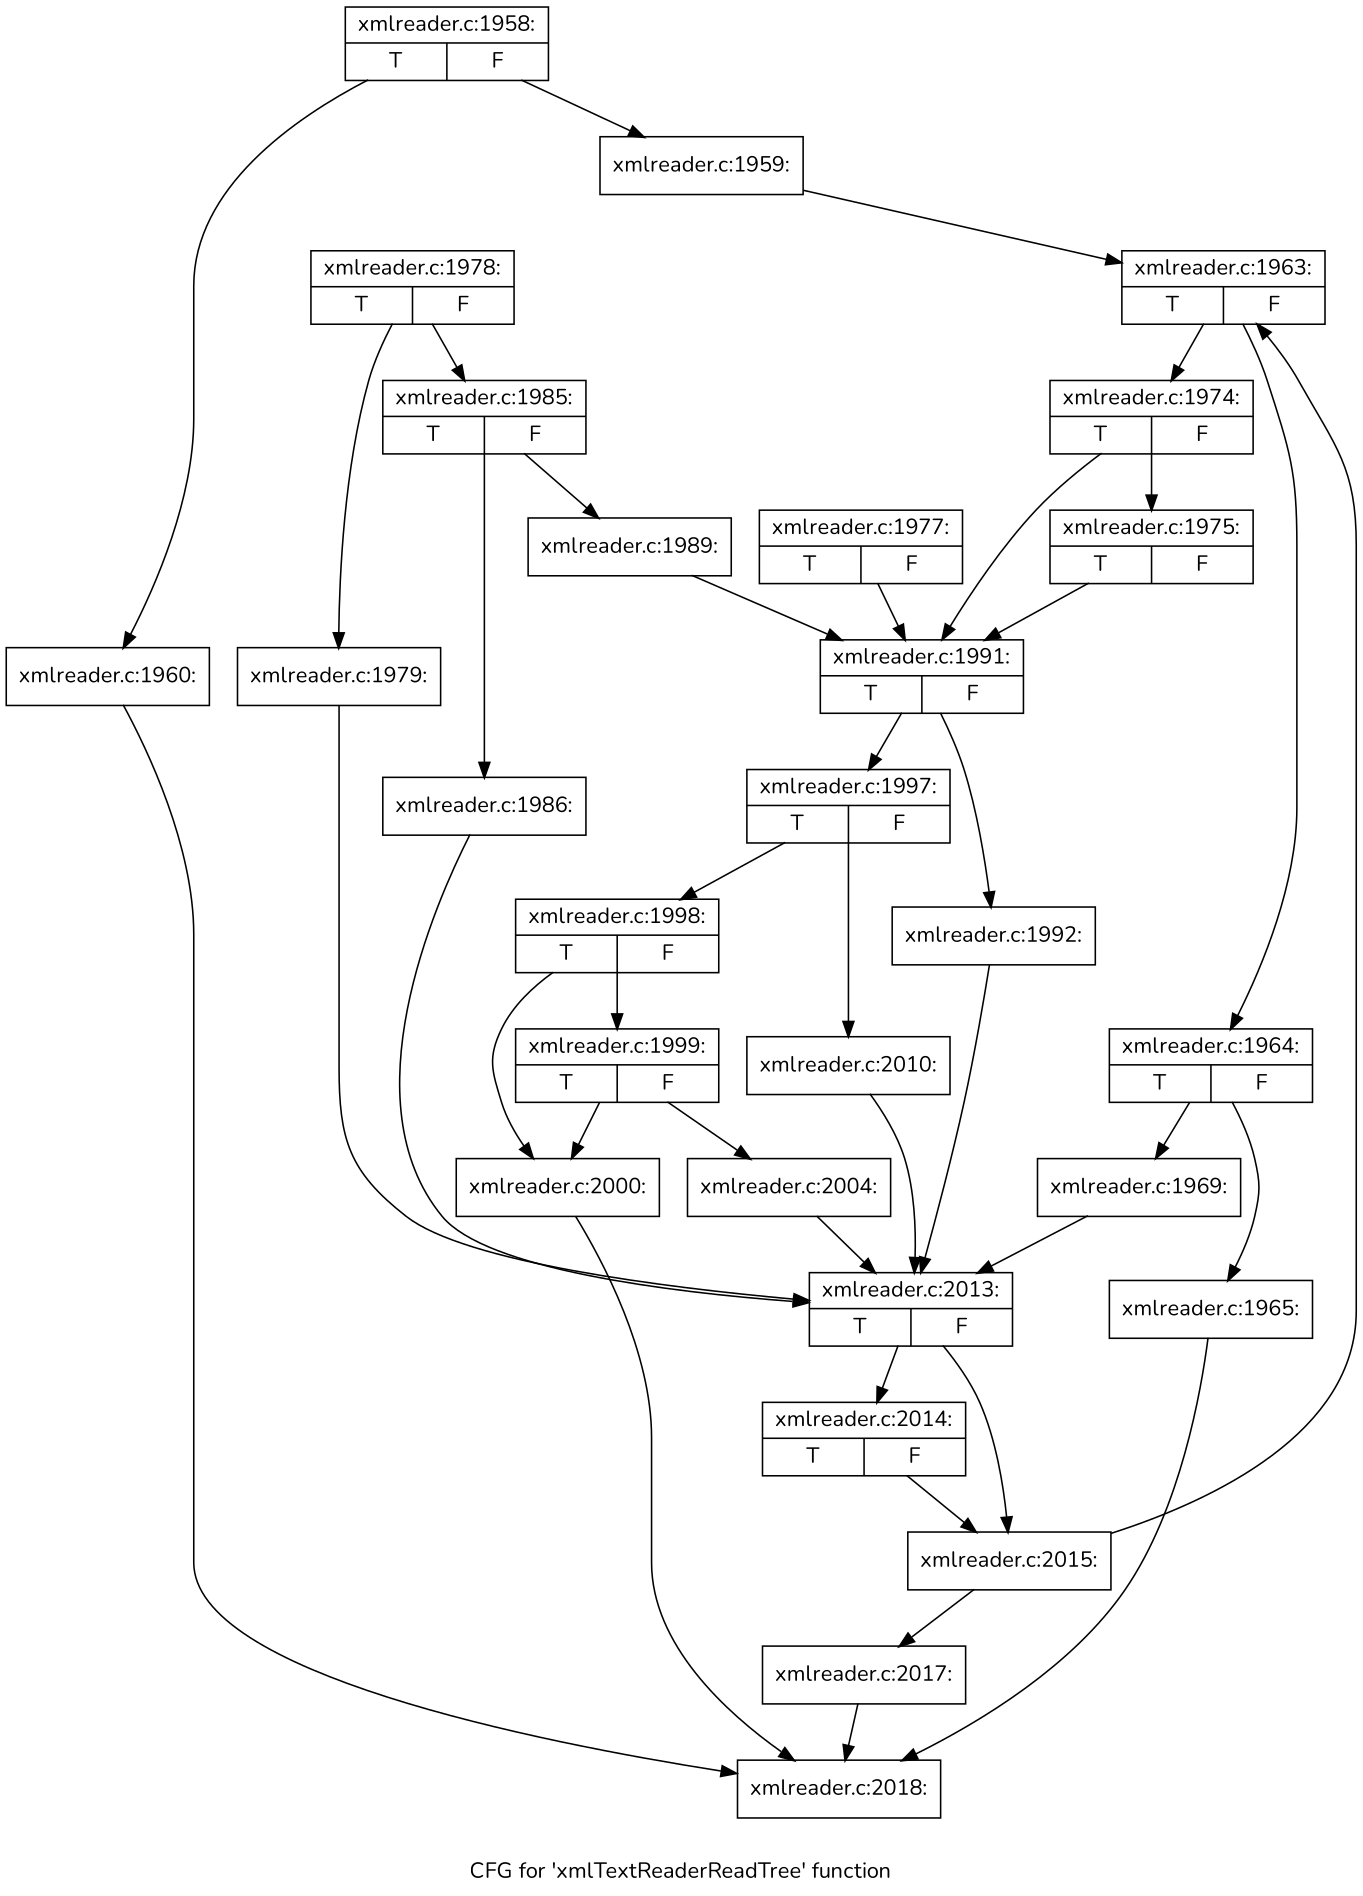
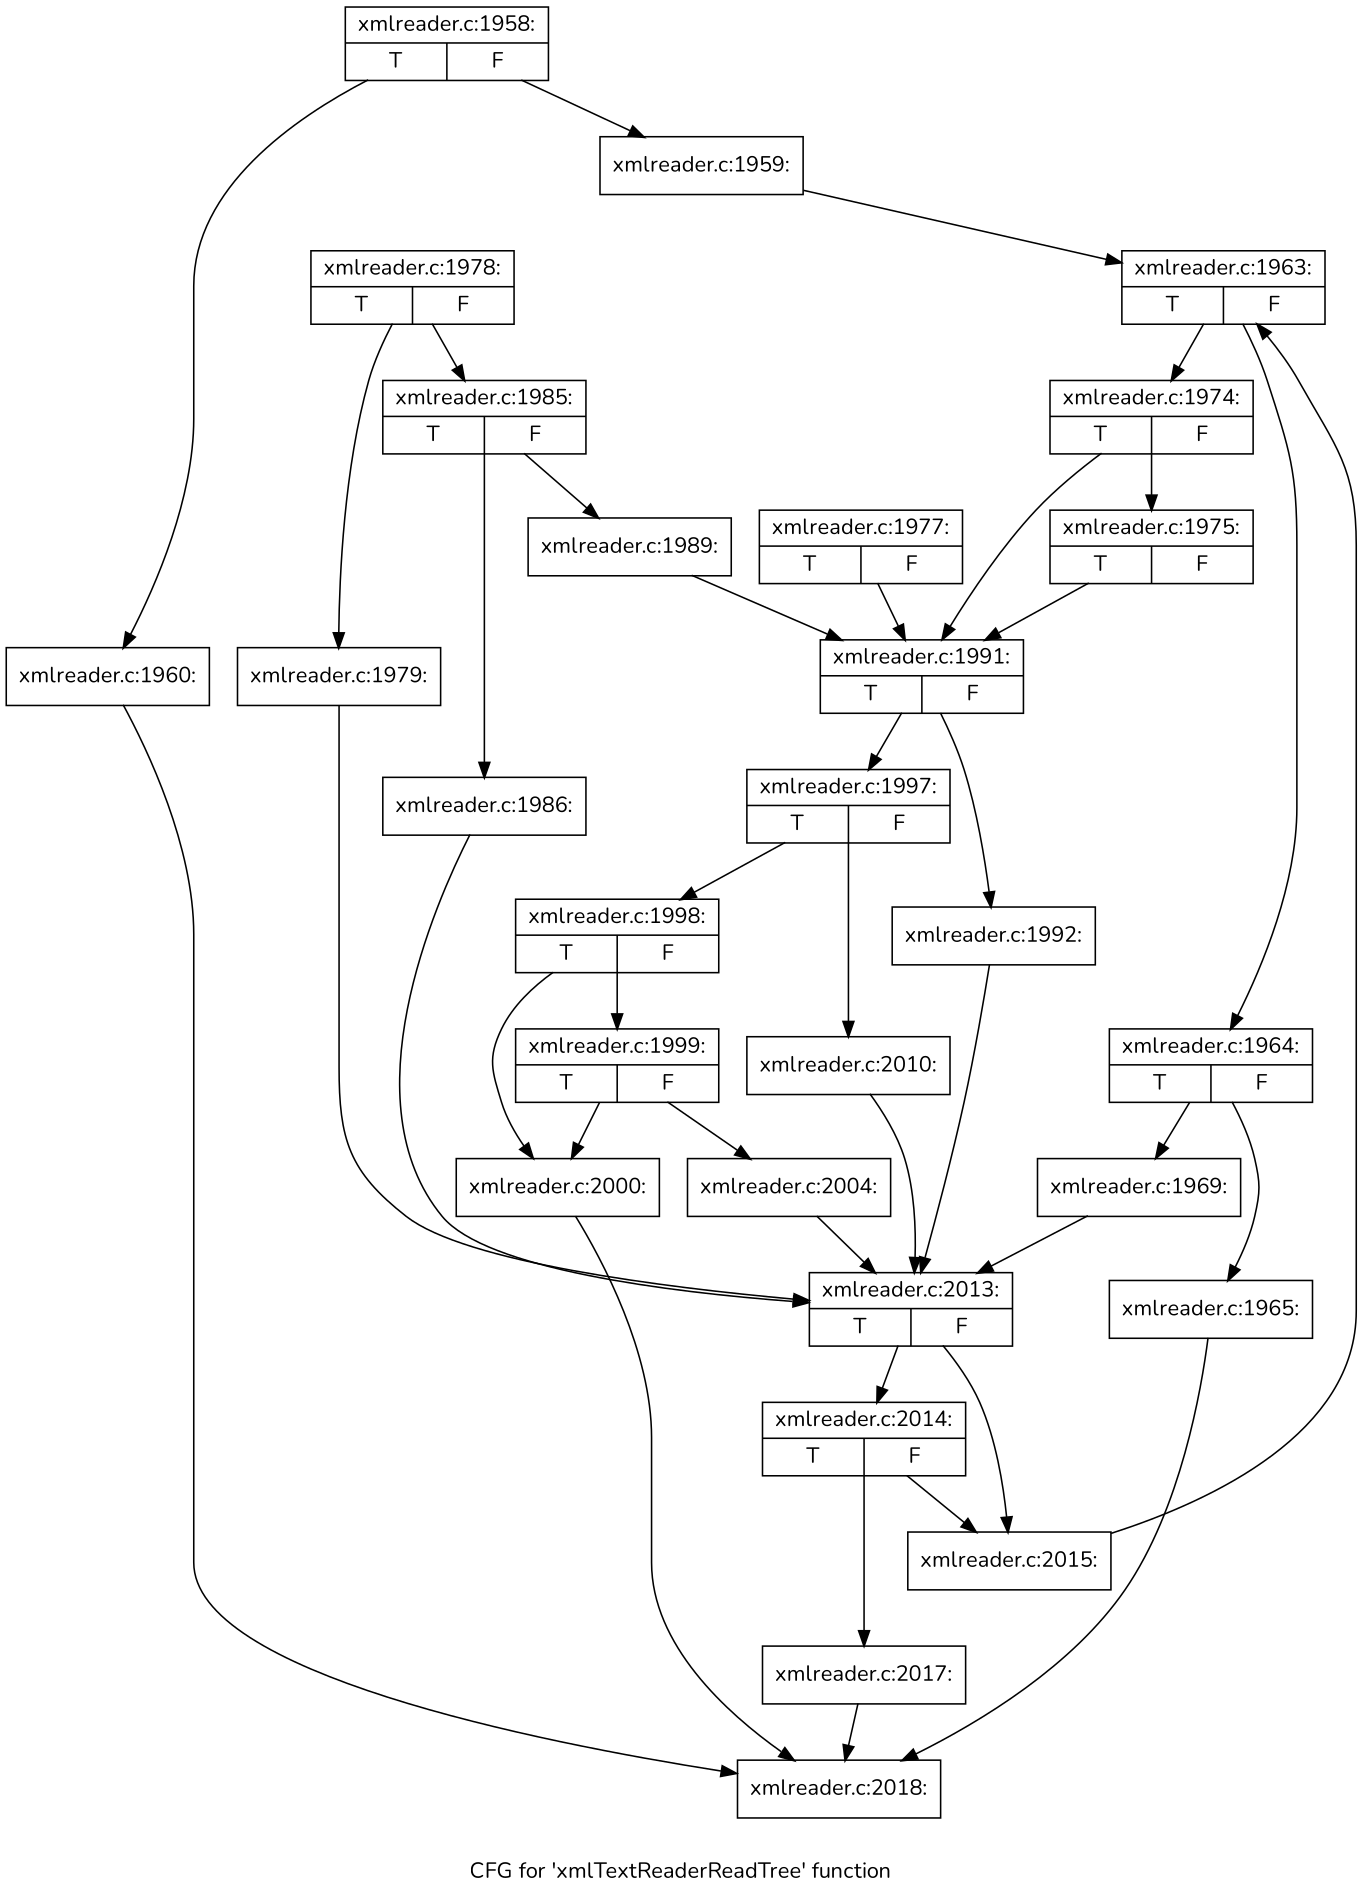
(943, 1613) -> (864, 1553)
